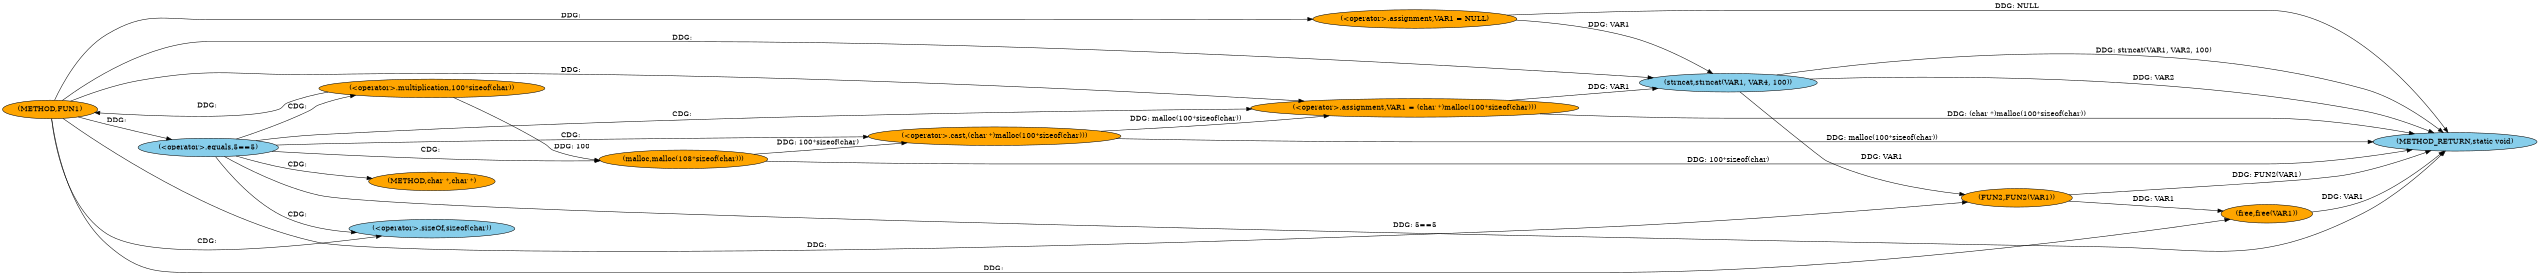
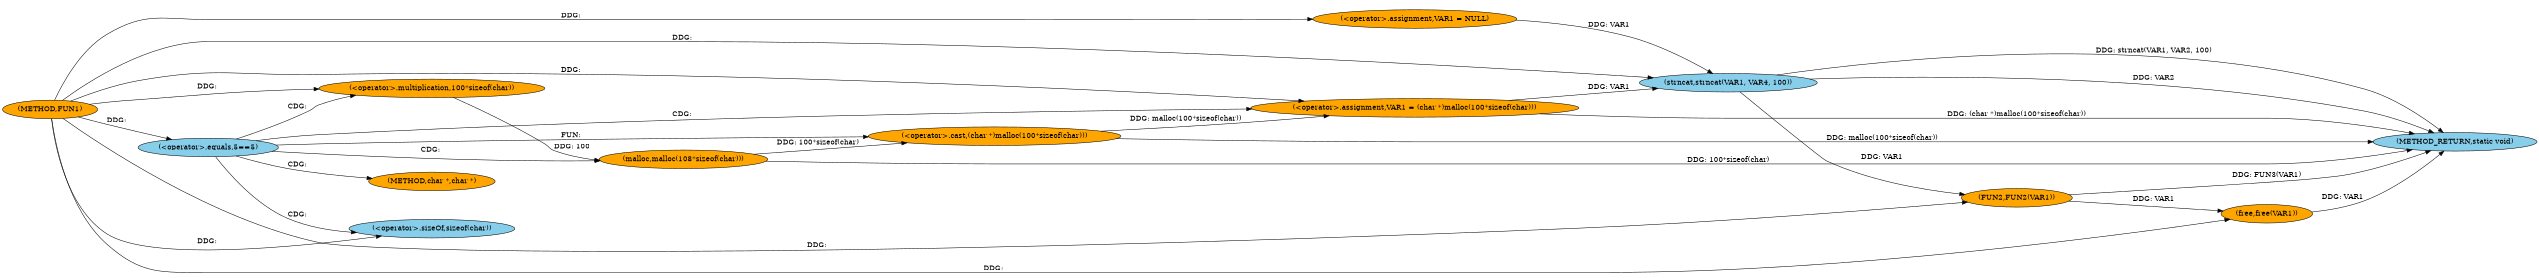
(1997, 10) -> none
(216, 116) -> (202, 95)
(572, 135) -> (572, 135)
(2267, 175) -> (2267, 175)
(1342, 232) -> none
(208, 241) -> (208, 241)
